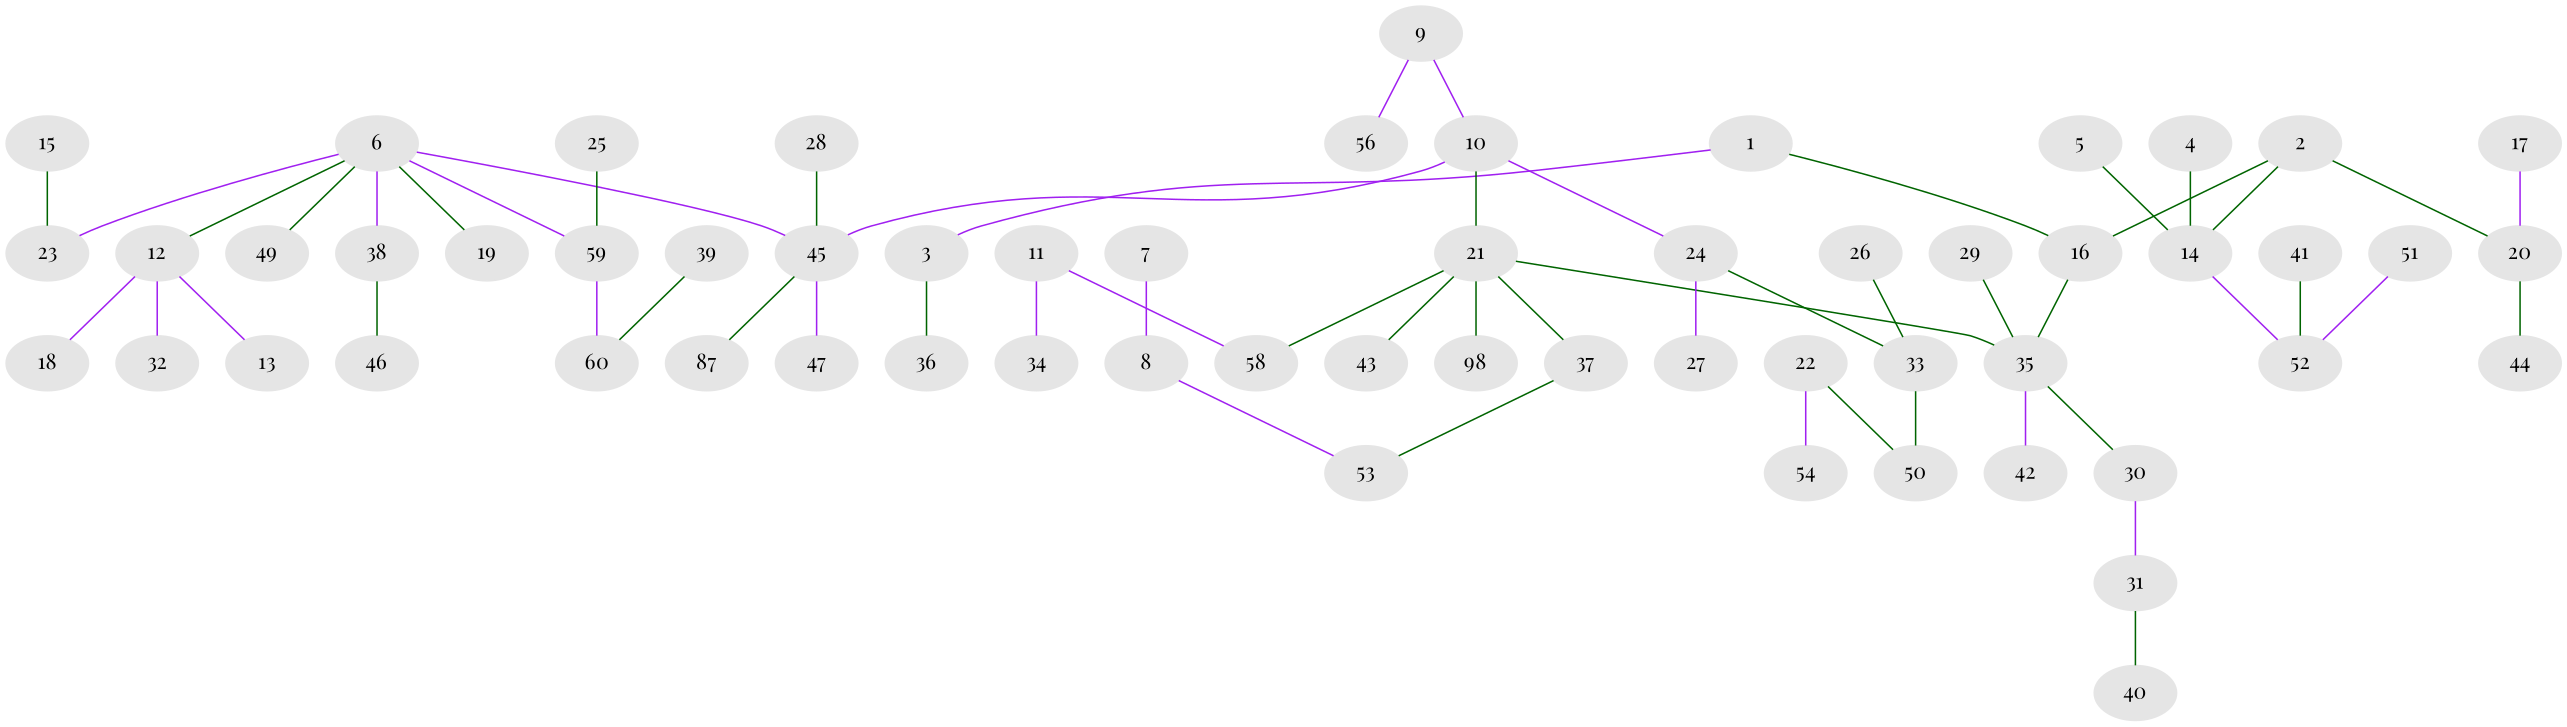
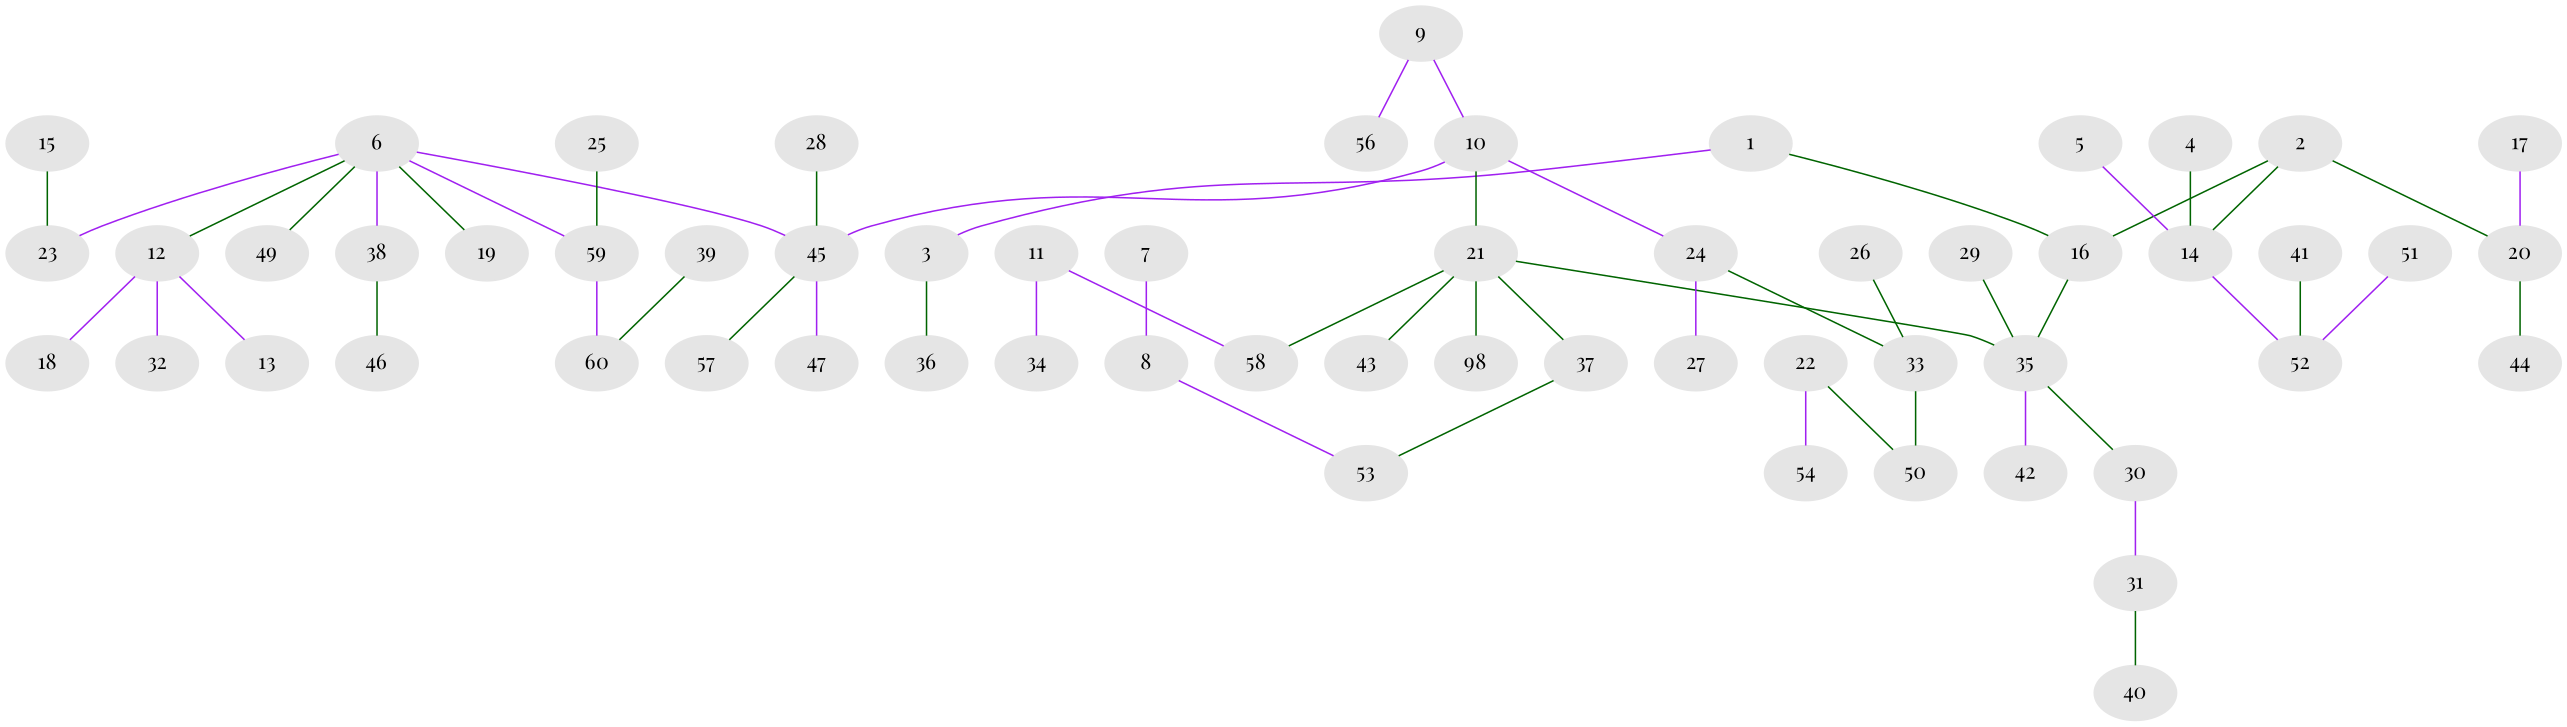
(2135, 198) -> (2135, 198)
(707, 363) -> (707, 363)
